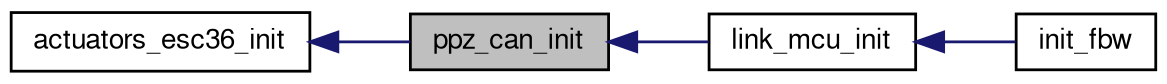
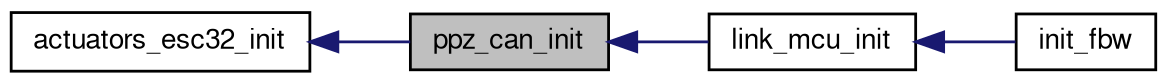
(161, 42) -> (161, 42)
